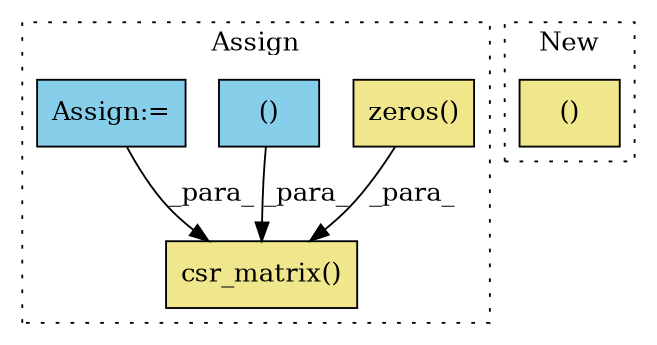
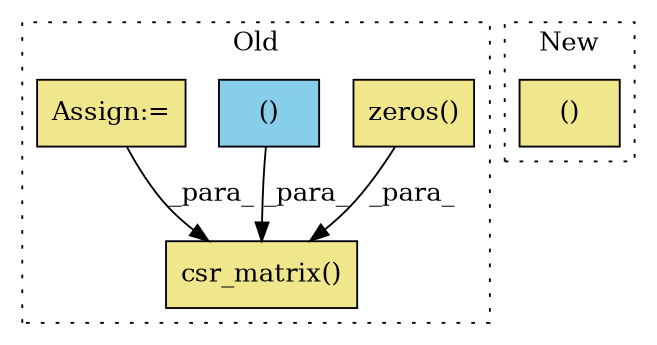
(256, 44) -> (256, 44)
(111, 113) -> (111, 113)
